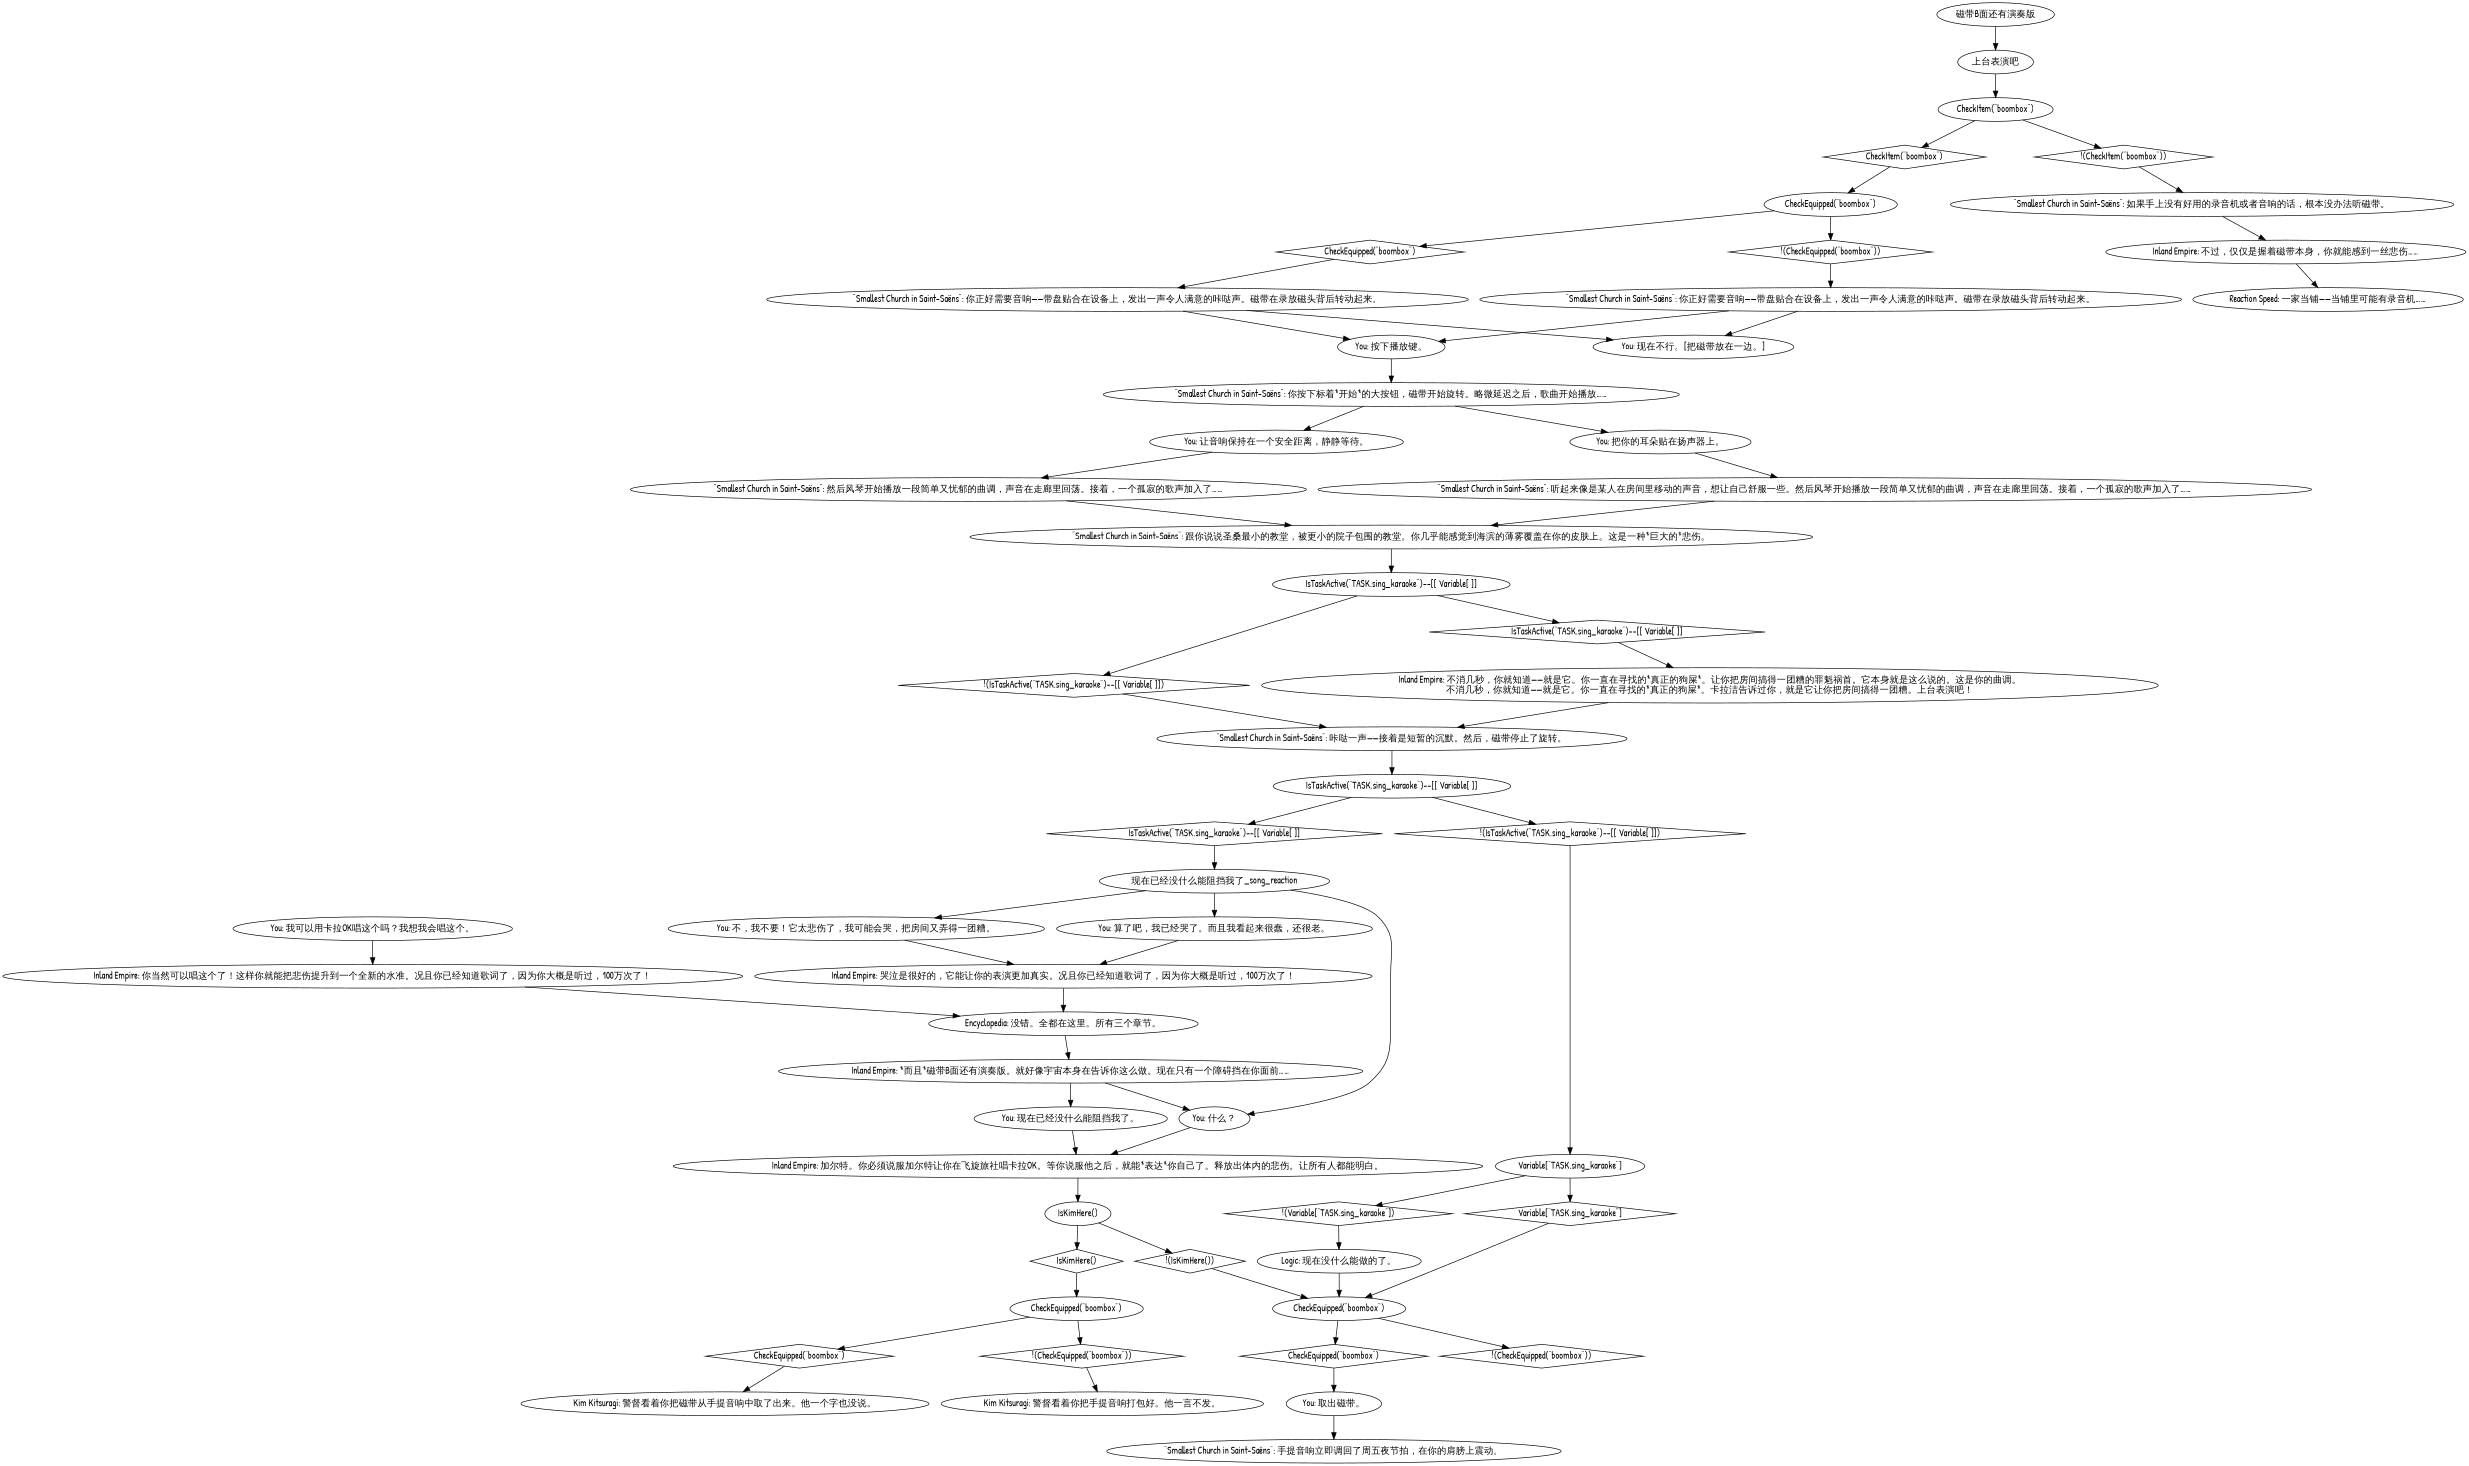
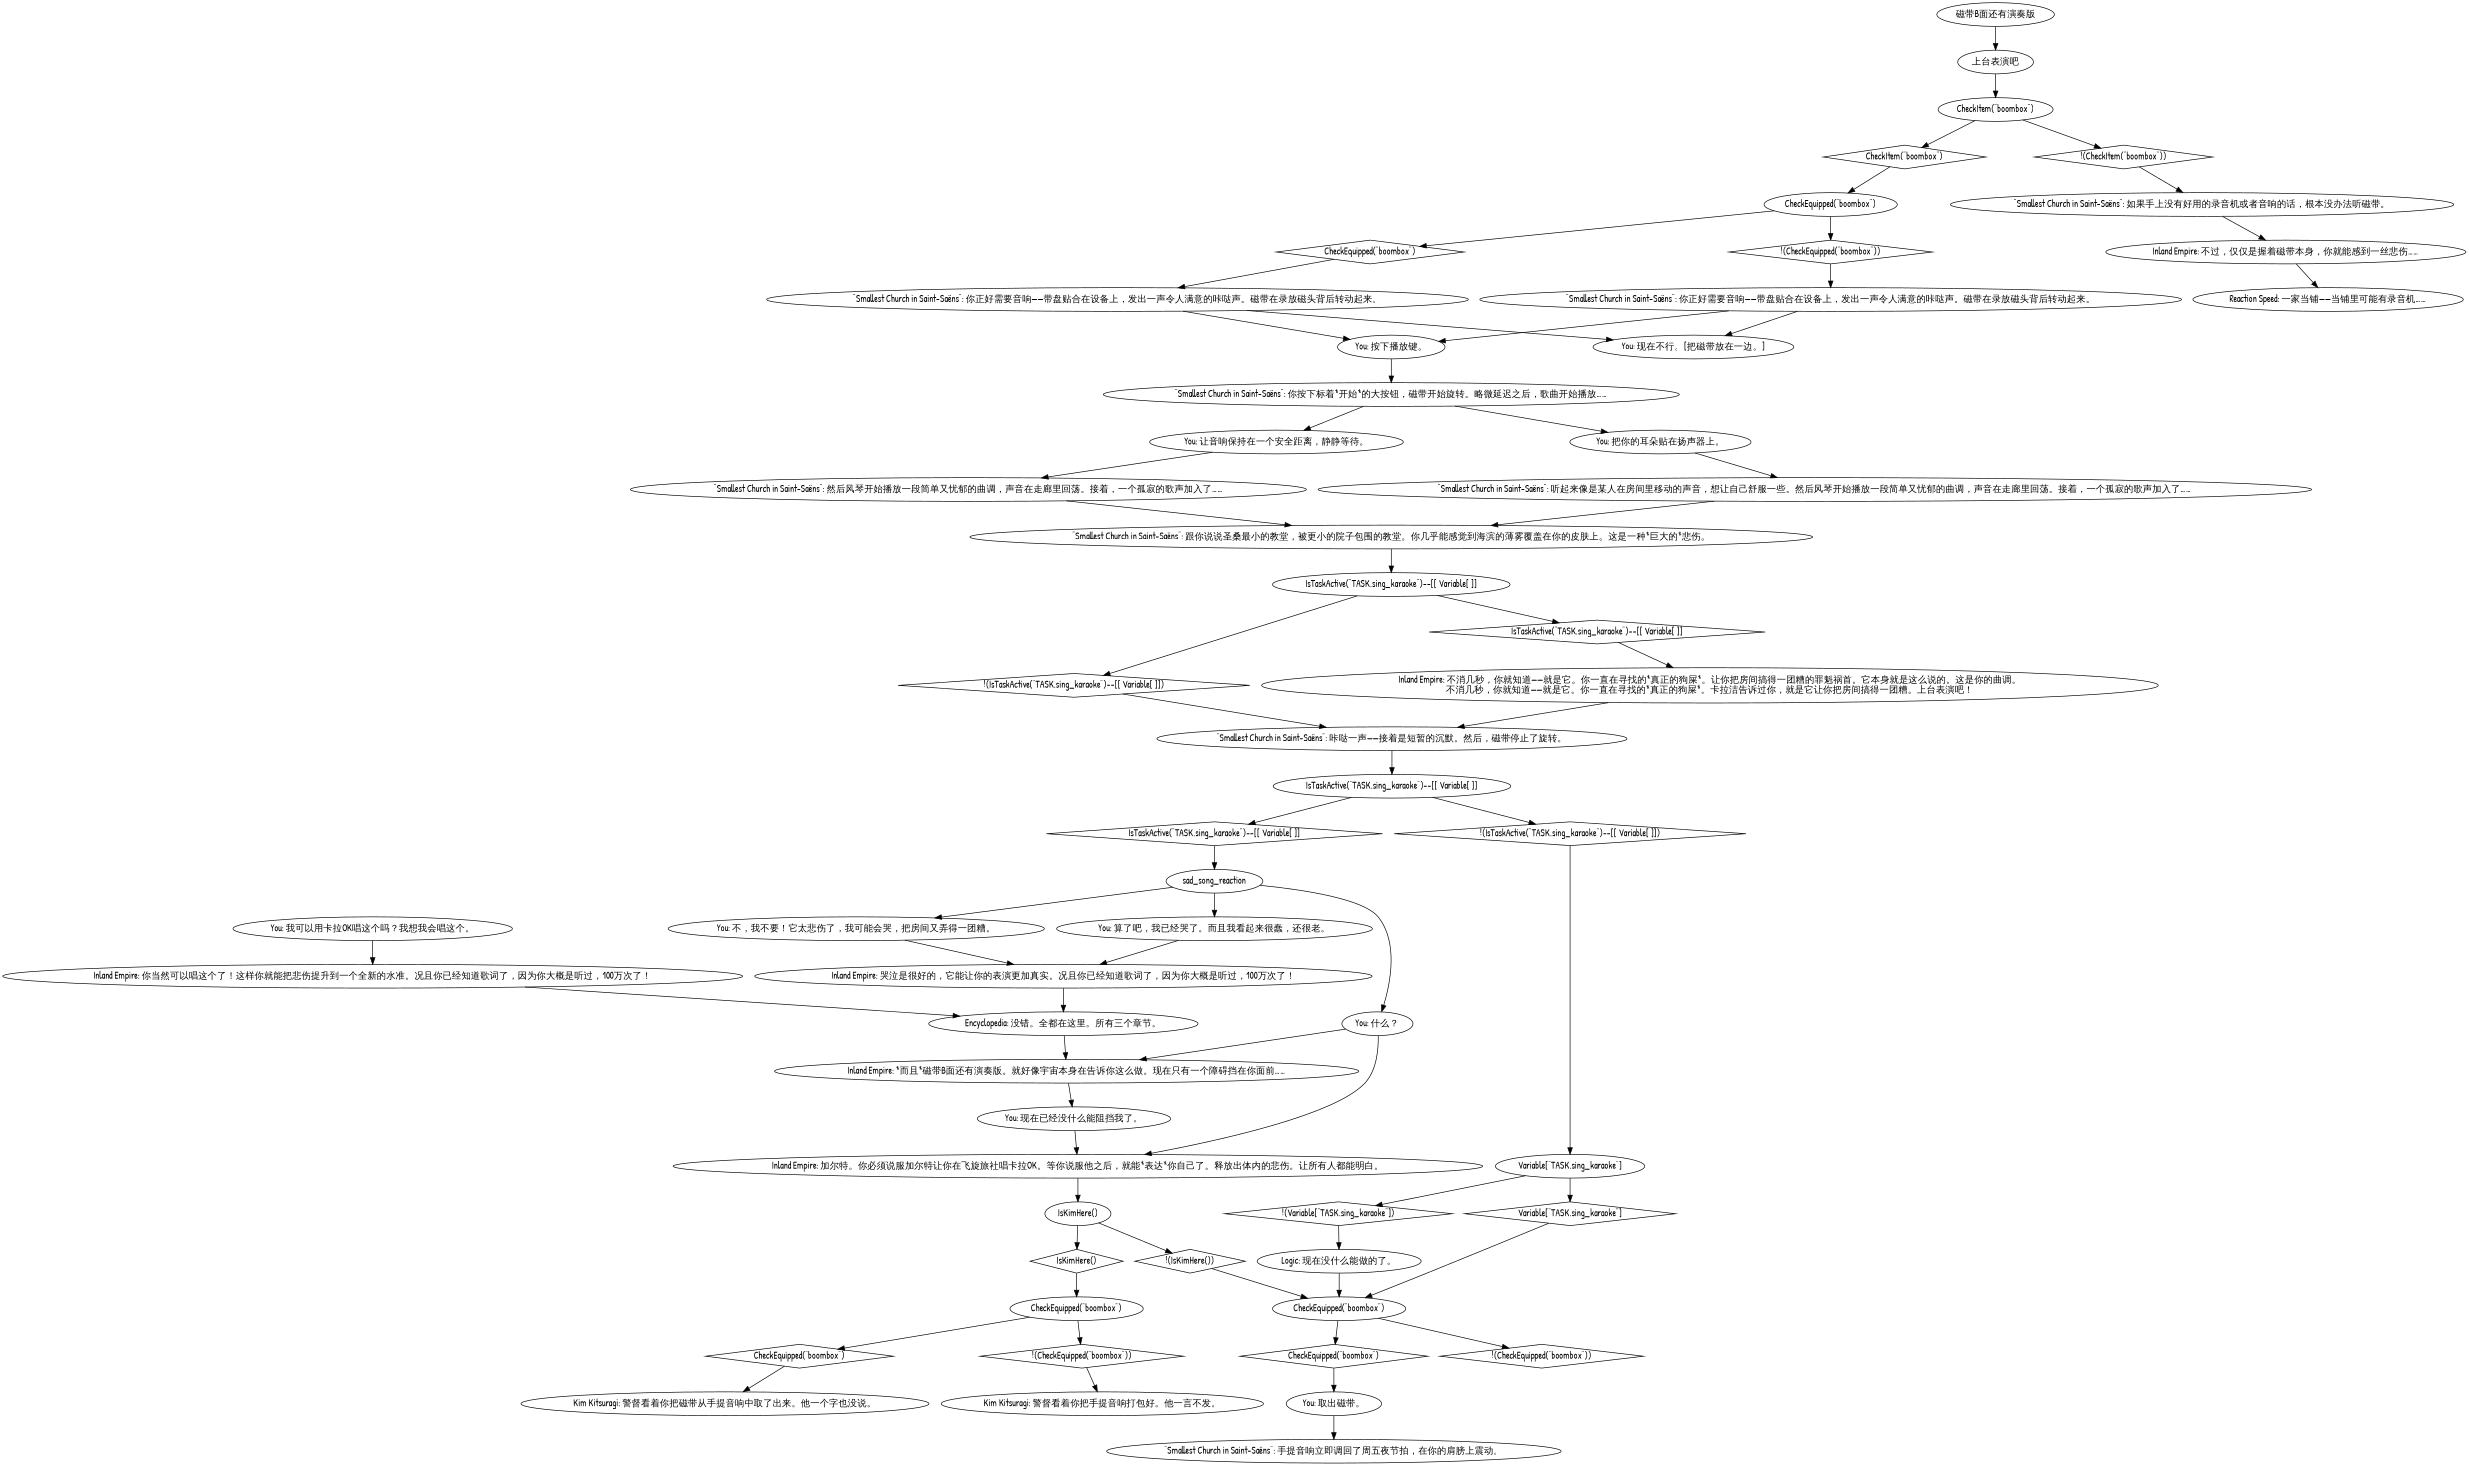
(1214, 881) -> (1214, 881)
(1144, 1095) -> (1246, 1044)
